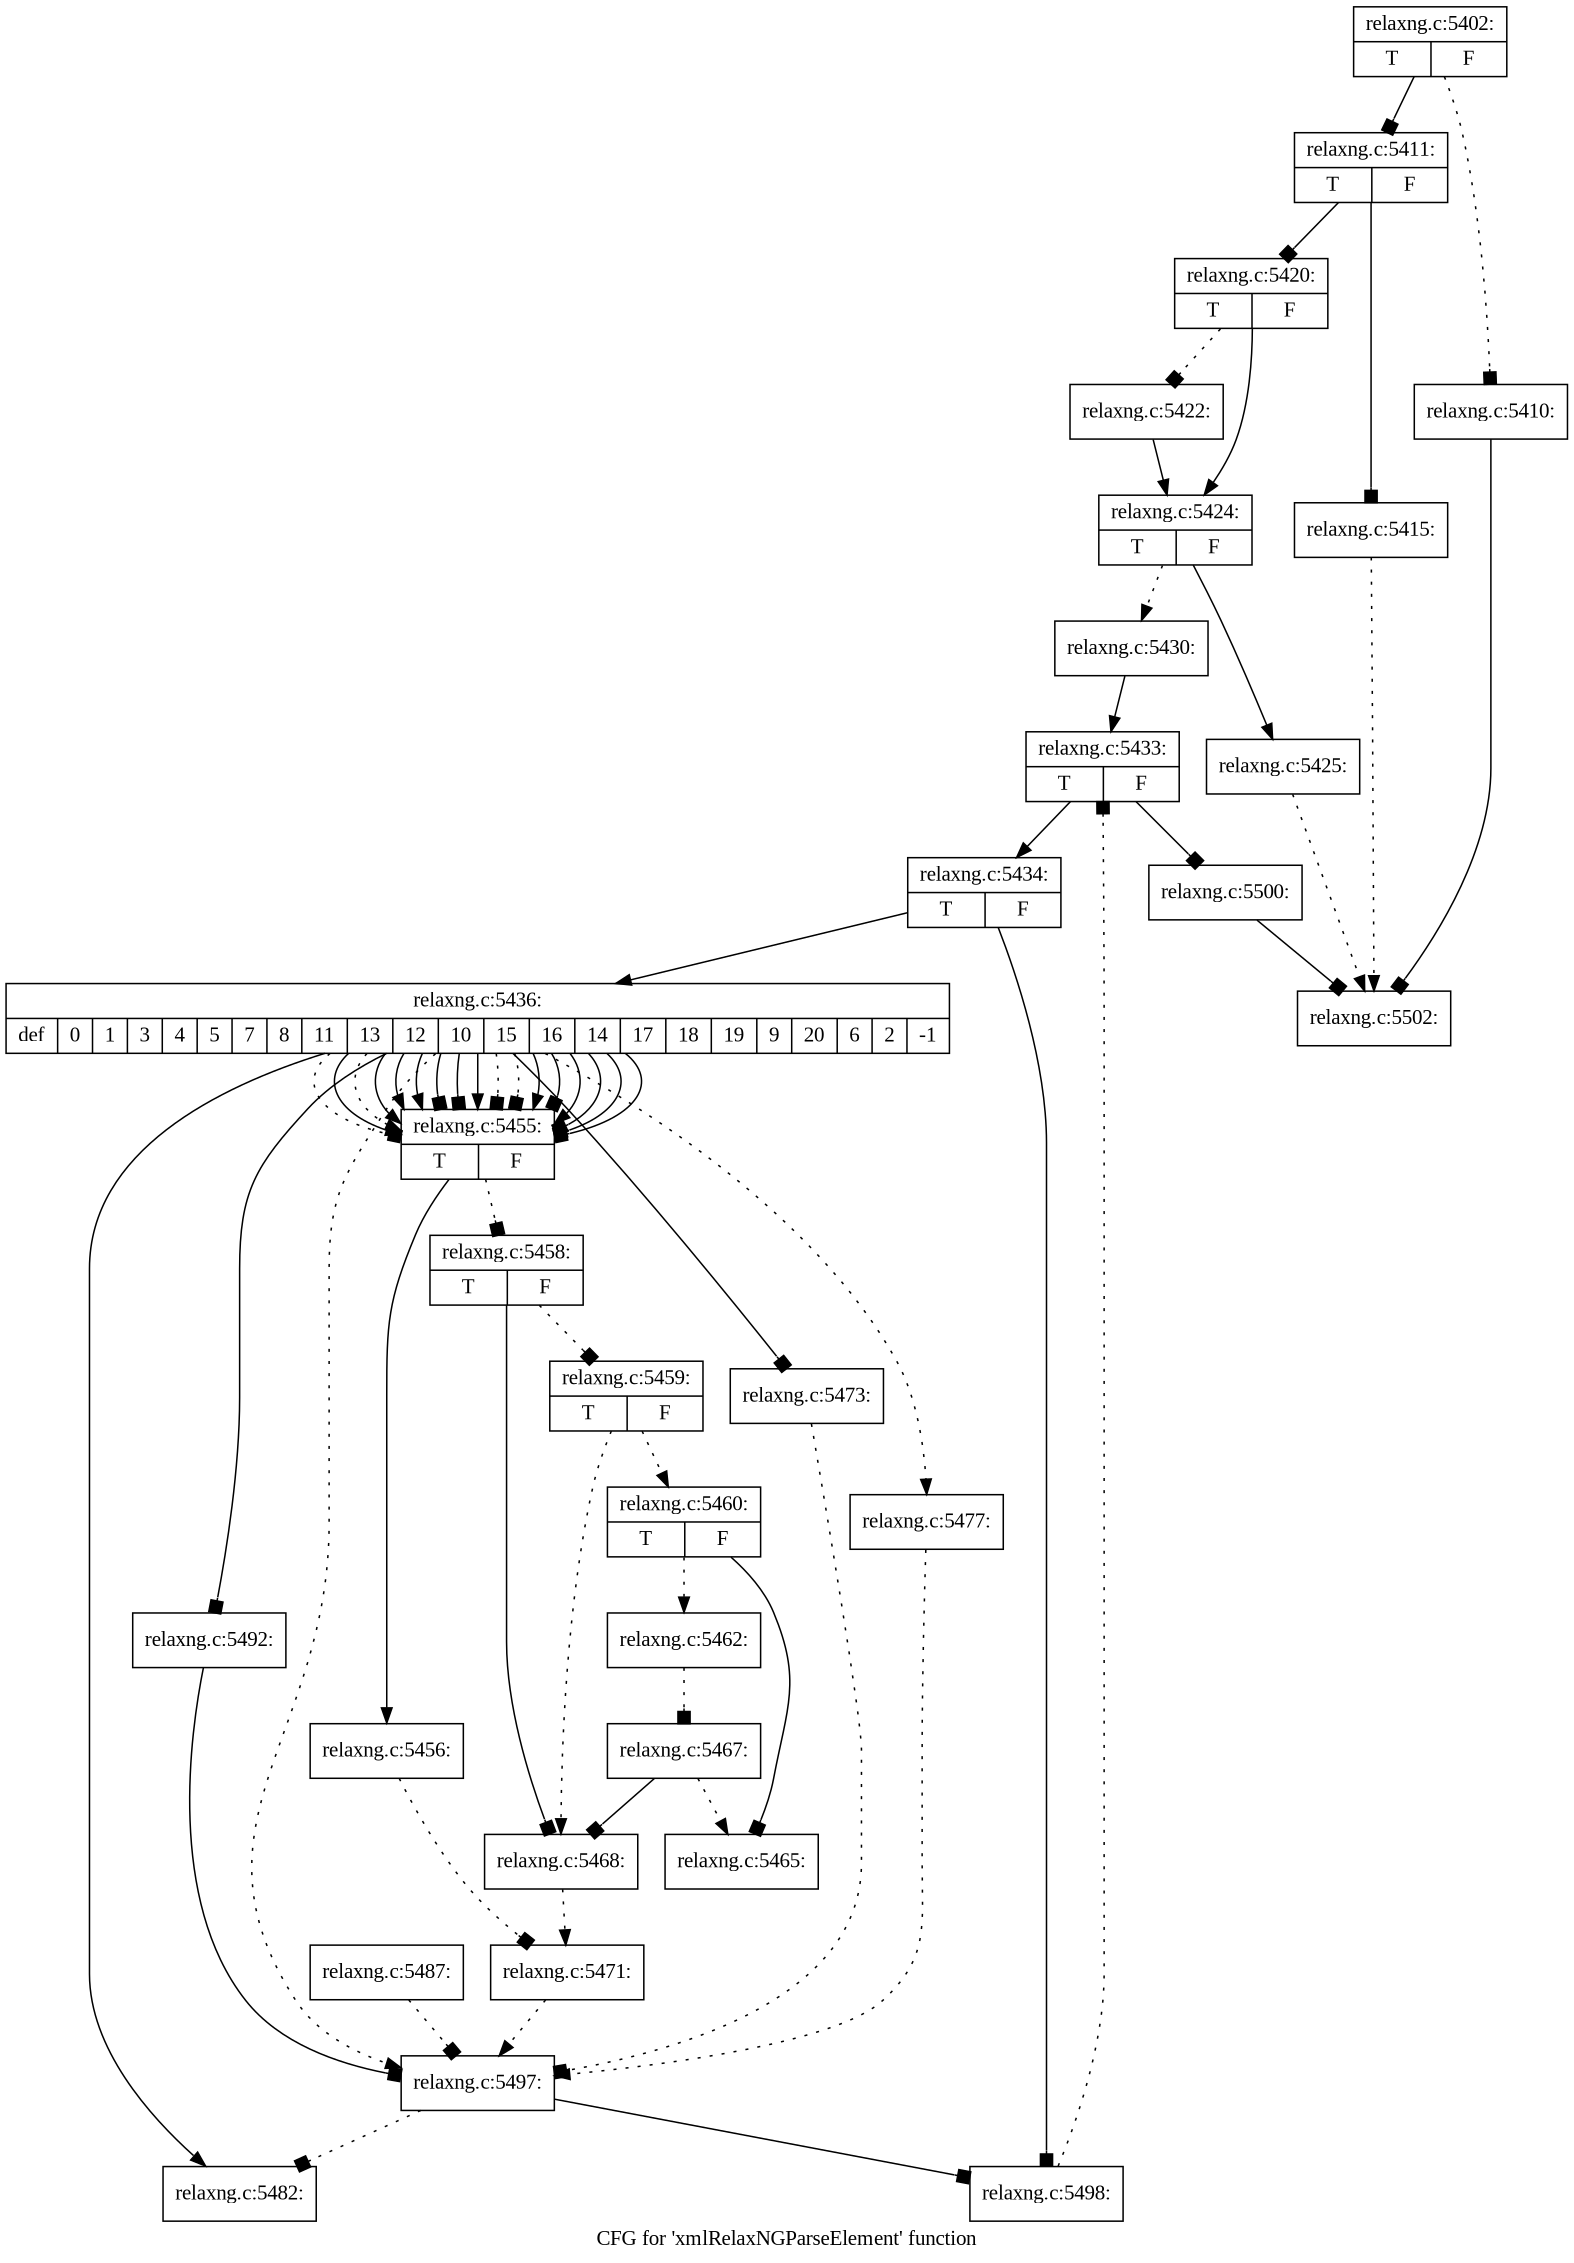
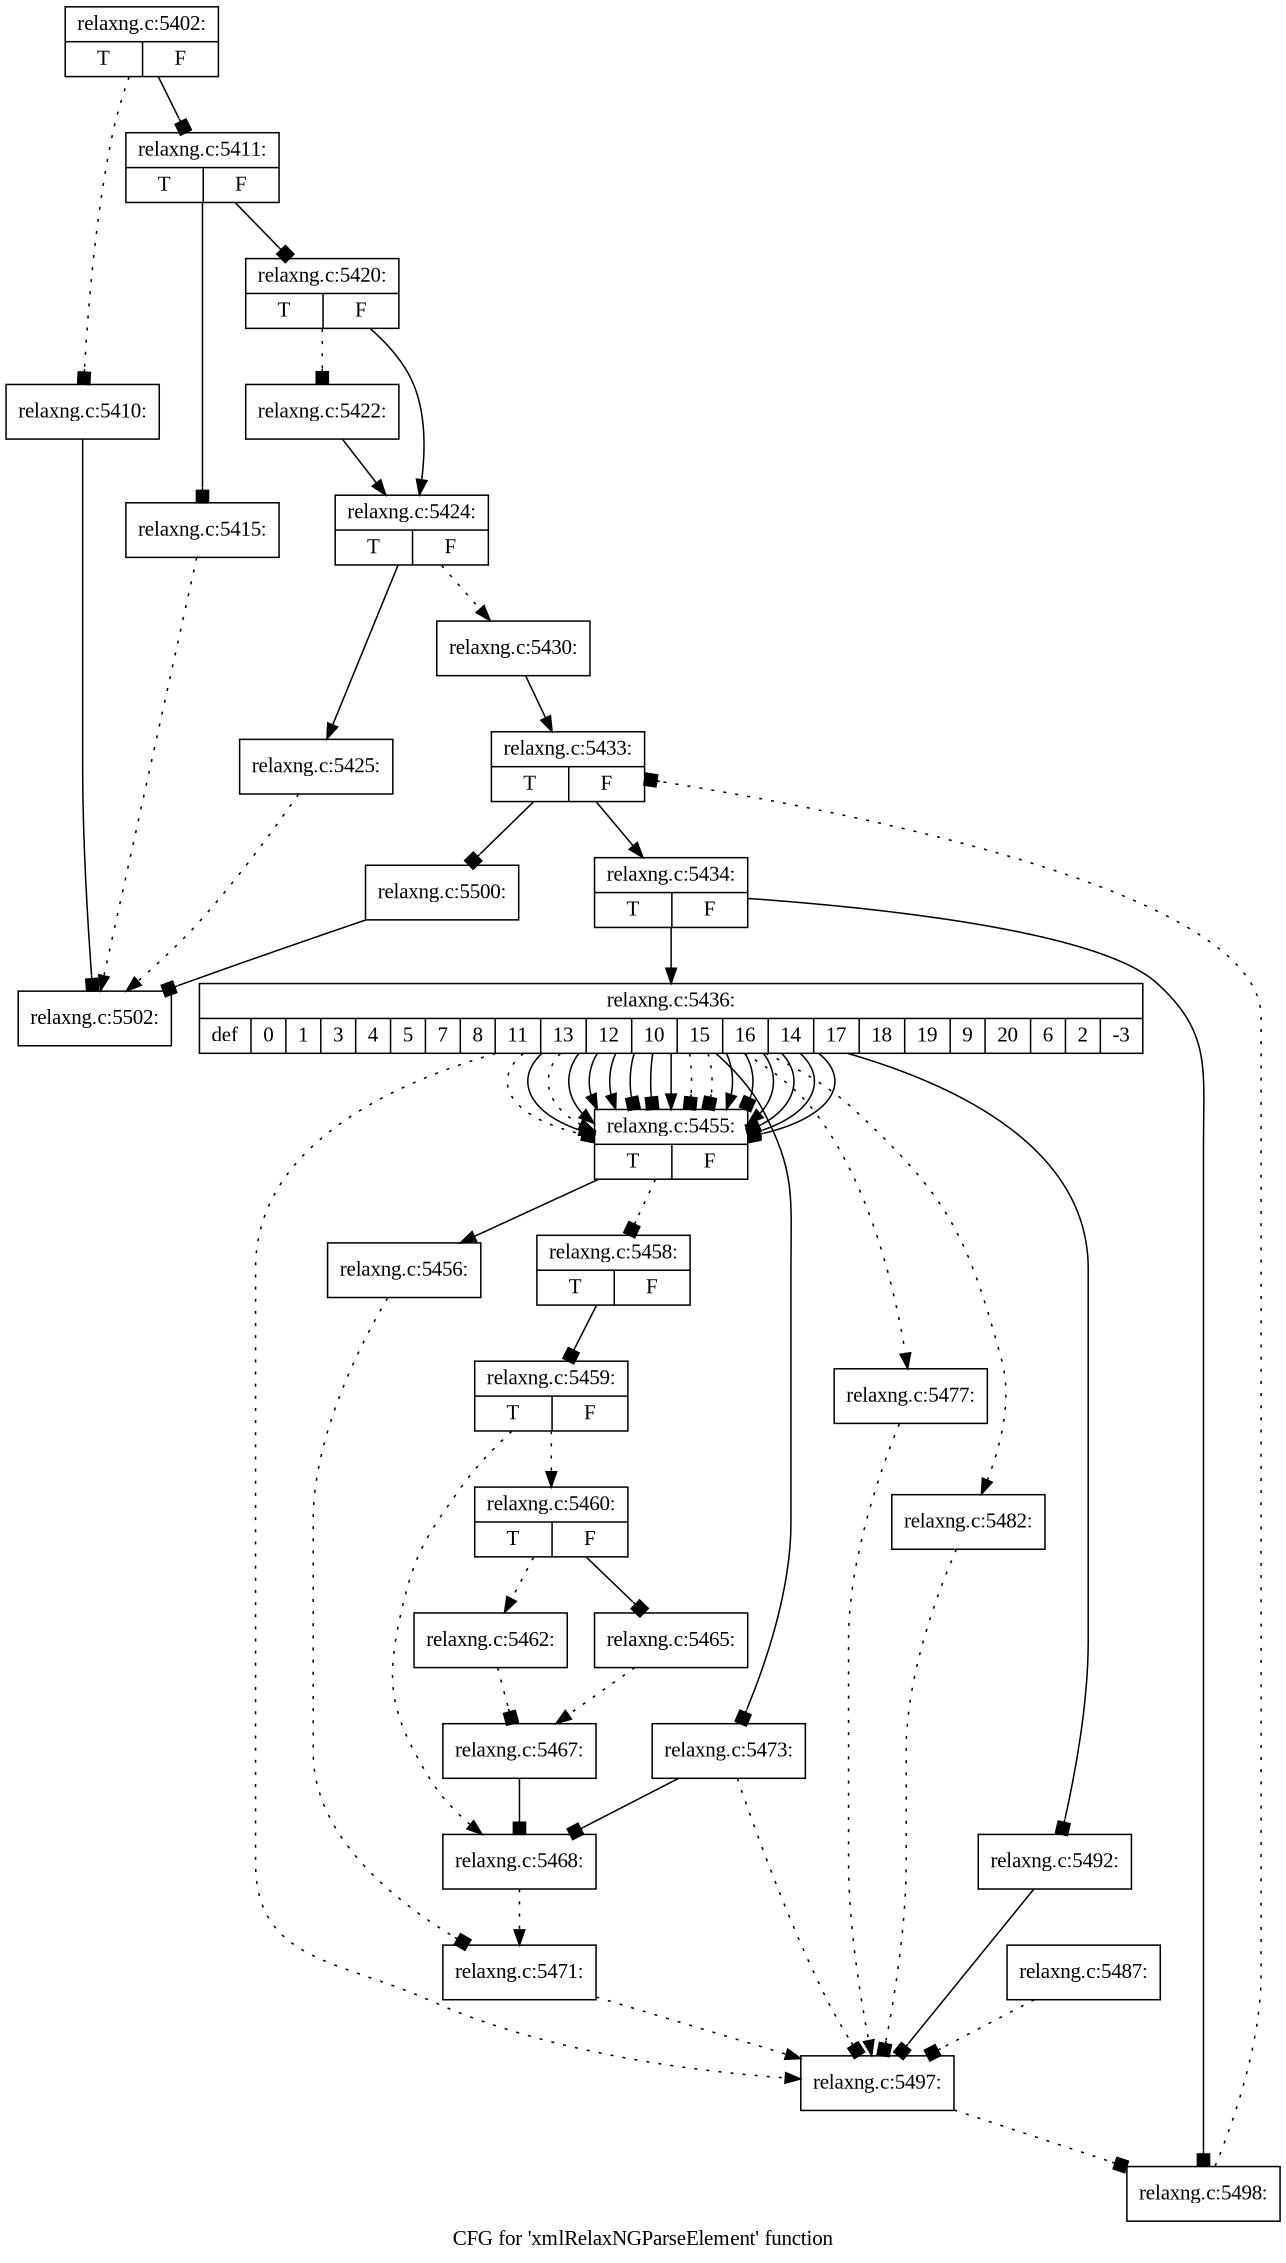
(928, 1035) -> (1122, 1035)
(561, 1328) -> (586, 1326)
(89, 1558) -> (955, 1229)
(507, 1565) -> (631, 1803)
(709, 1800) -> (602, 1691)
(366, 2135) -> (906, 1792)
(754, 2137) -> (1033, 2136)
